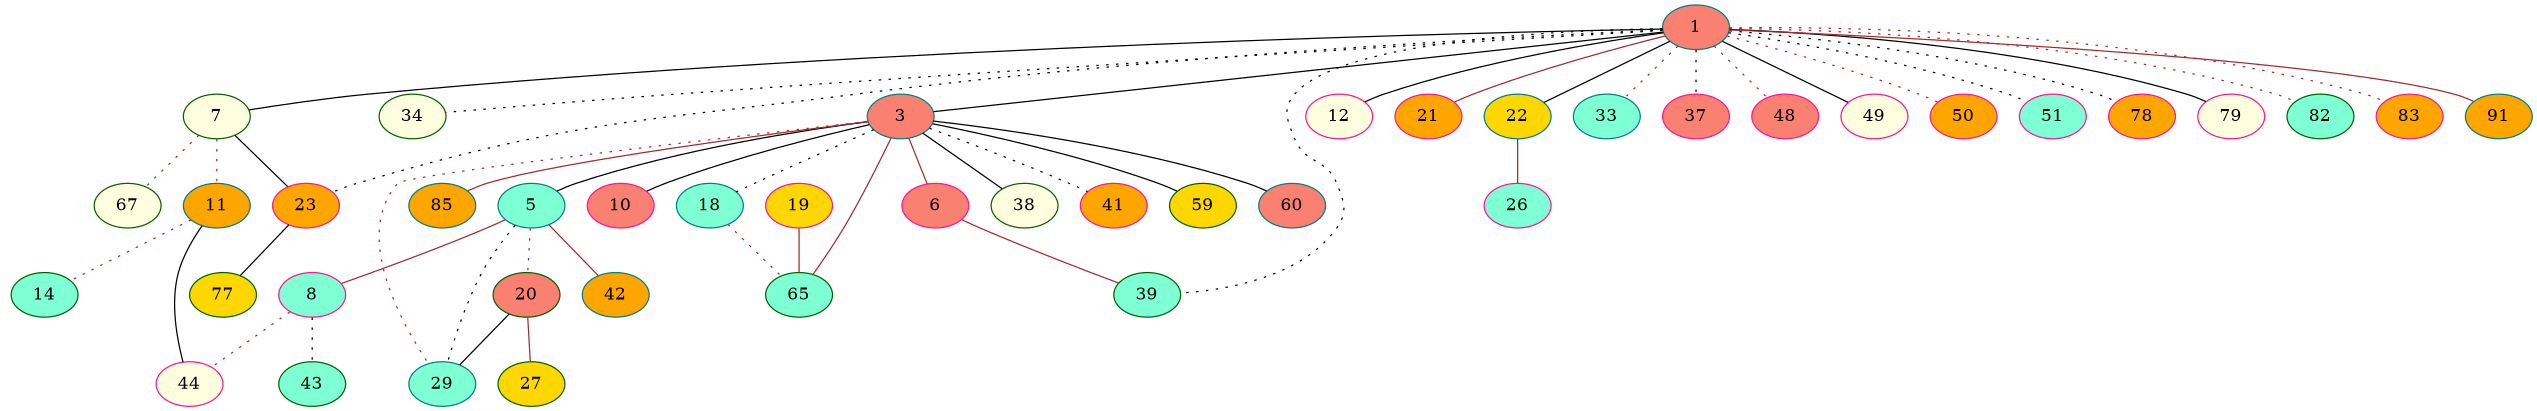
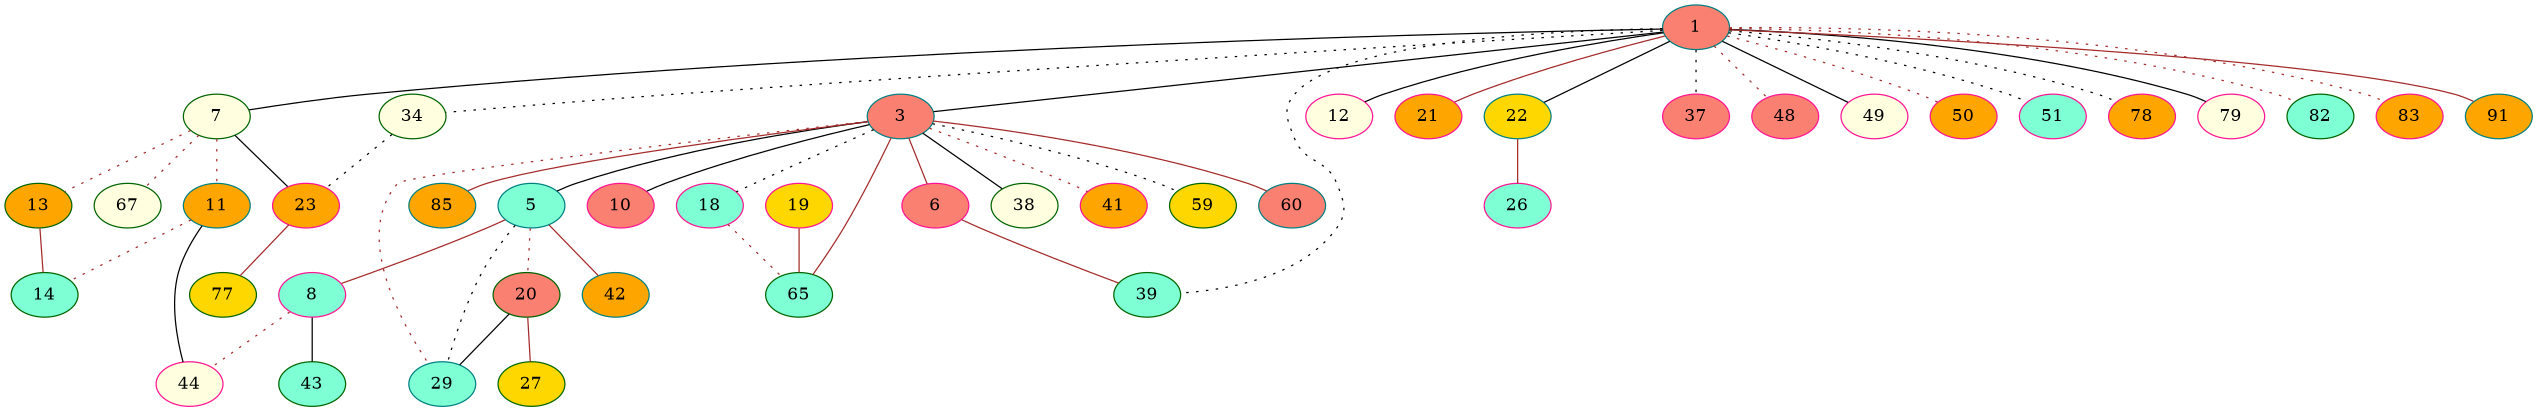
(960, 82) -> (359, 161)
(1607, 116) -> none
(1102, 147) -> (1102, 147)
(1056, 152) -> (1056, 152)
(1009, 159) -> (1009, 159)
none -> (38, 206)
(710, 206) -> (710, 206)
(264, 250) -> (264, 250)
(312, 340) -> (312, 340)
